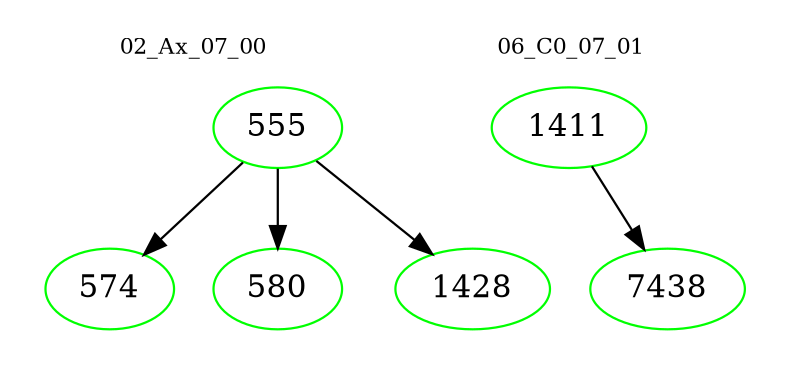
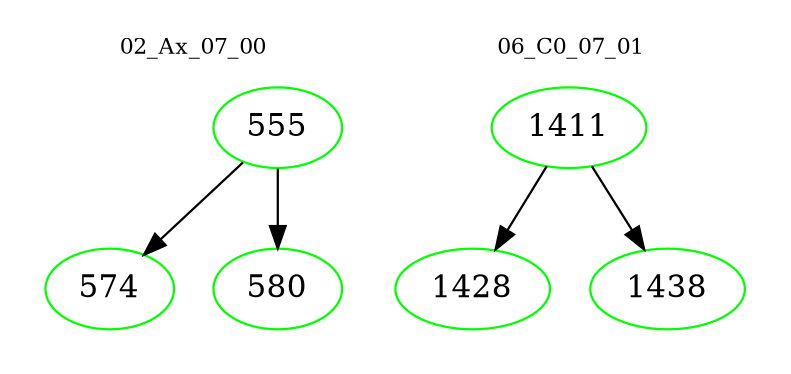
(346, 185) -> (527, 198)
(668, 289) -> (668, 289)
